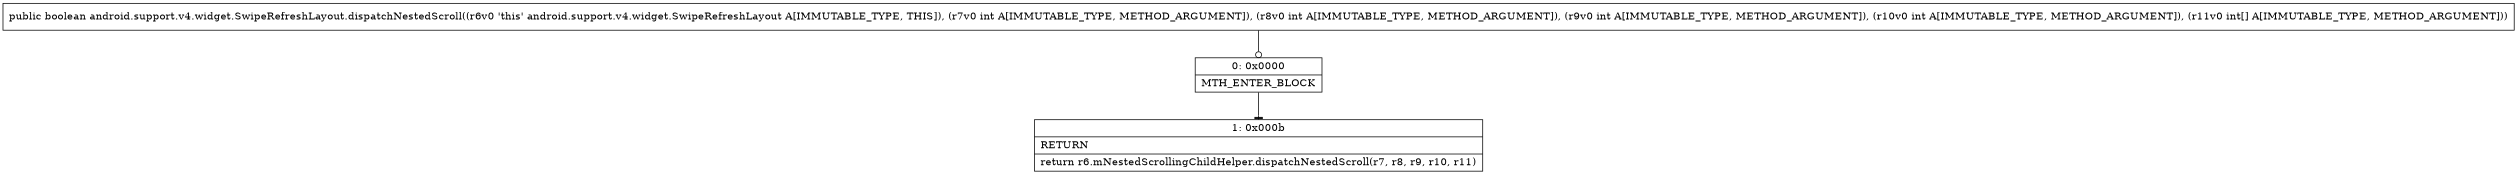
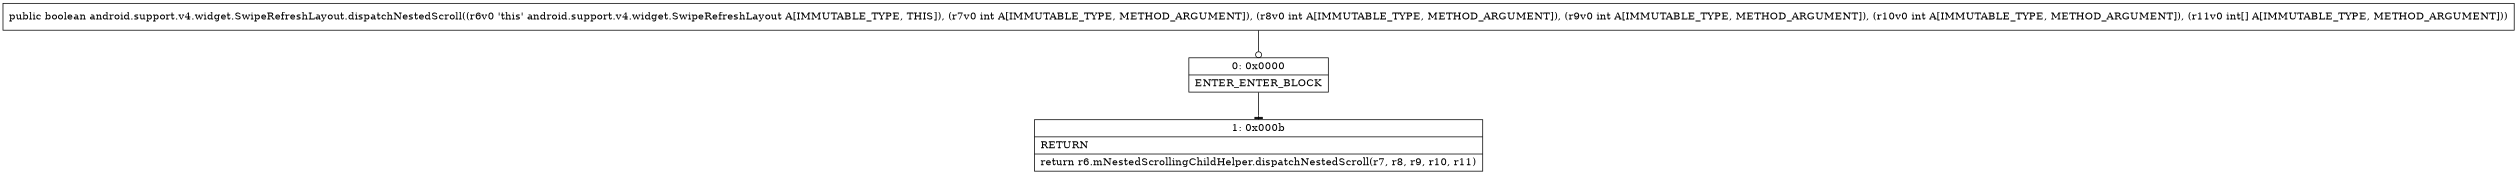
(1259, 83) -> (1259, 83)
